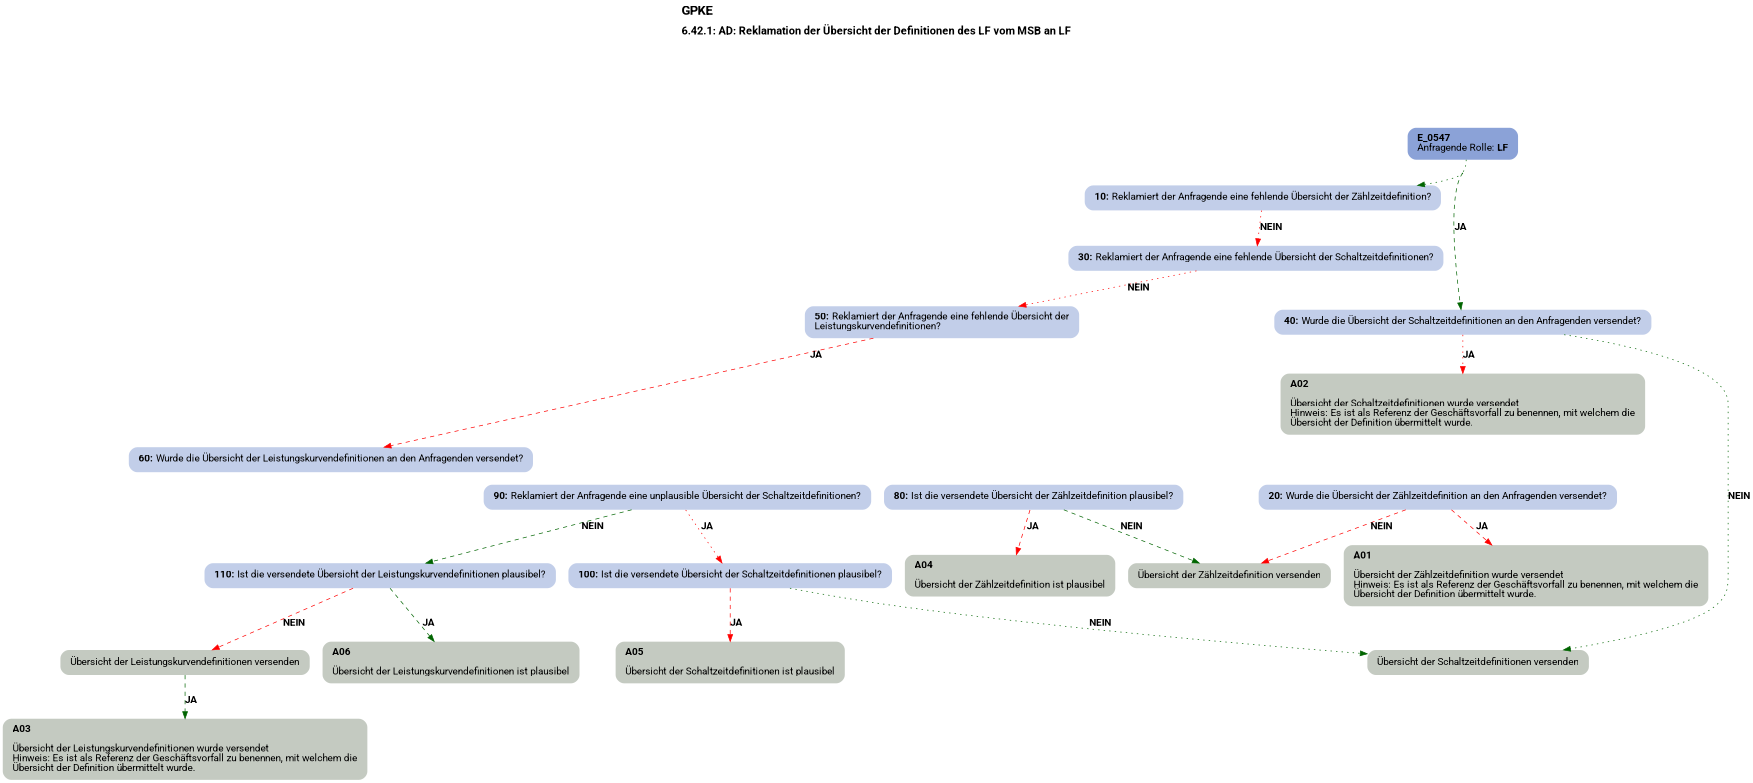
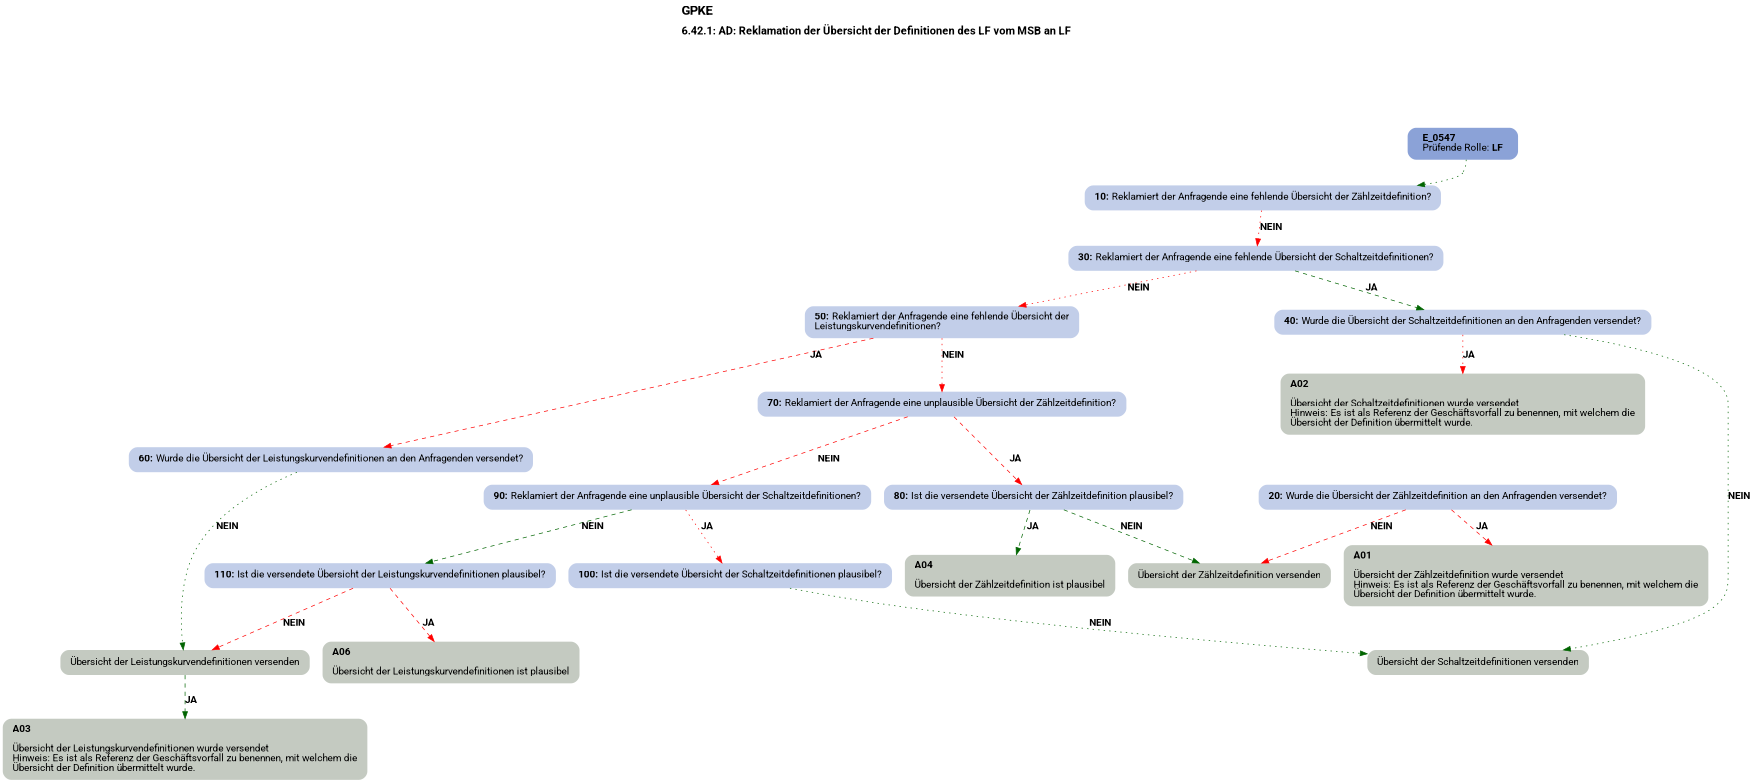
(1457, 148) -> (1457, 148)
(1454, 237) -> (1356, 289)
none -> (942, 404)
(1024, 529) -> (1024, 529)
none -> (205, 535)
(410, 612) -> (410, 612)
(730, 662) -> none
